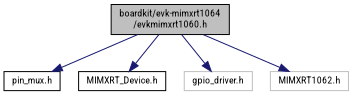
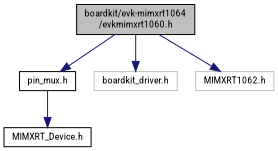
(147, 49) -> (48, 104)
(218, 81) -> (136, 81)
